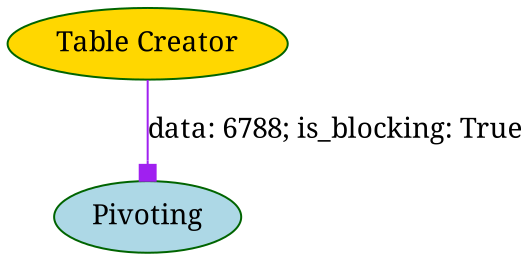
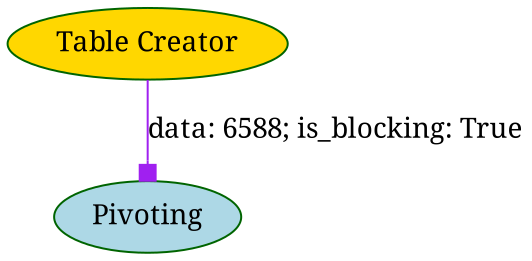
(336, 130) -> (336, 130)
